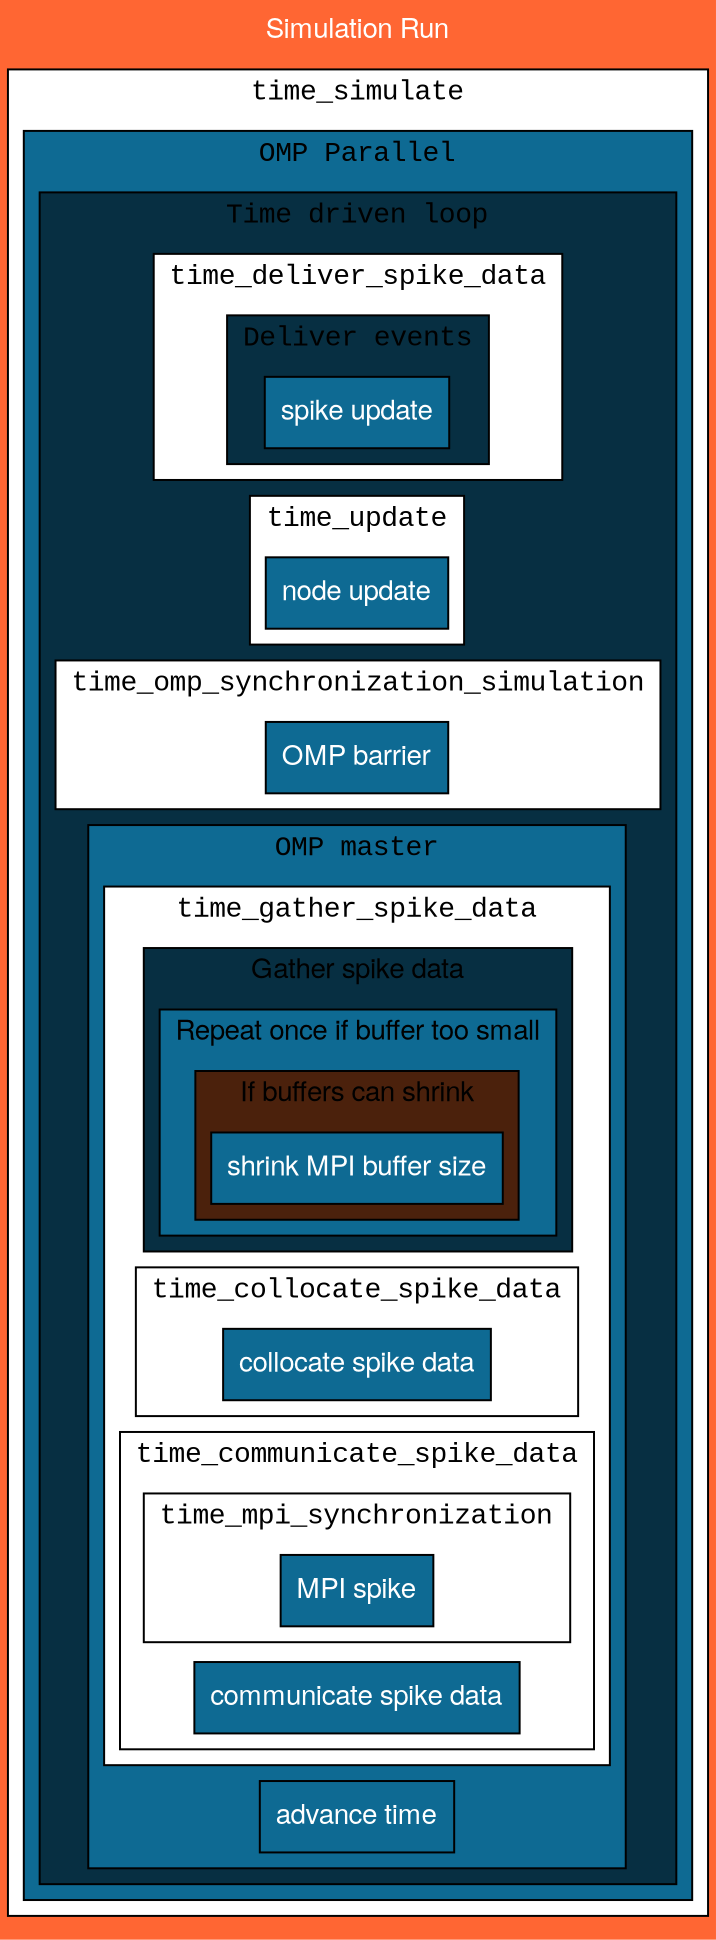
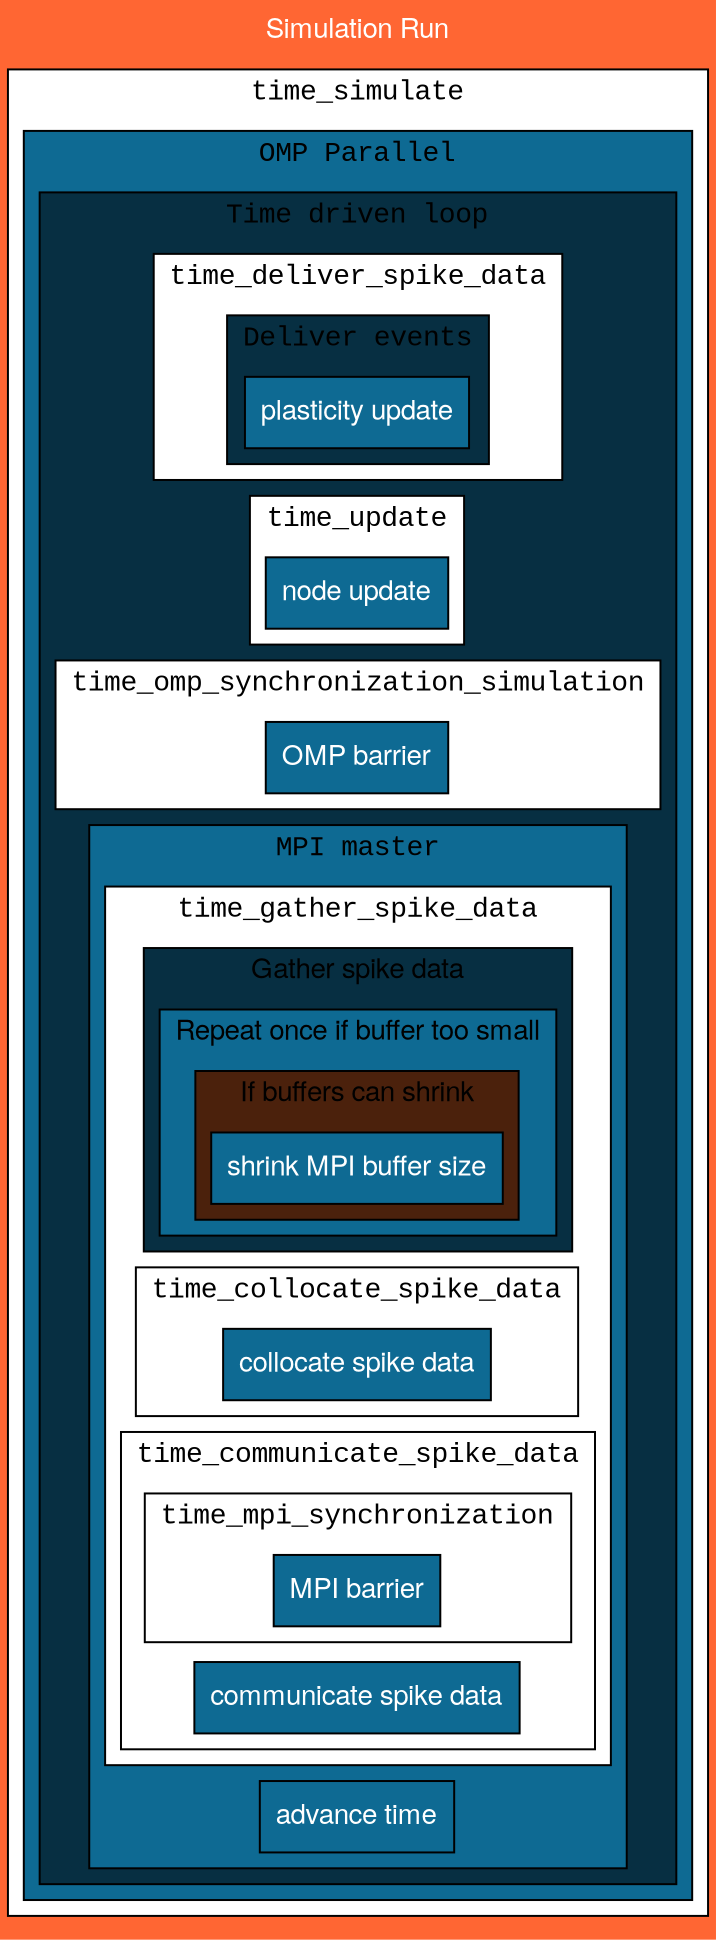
(357, 413) -> (357, 413)
(357, 848) -> (358, 848)
(357, 1591) -> (357, 1591)
